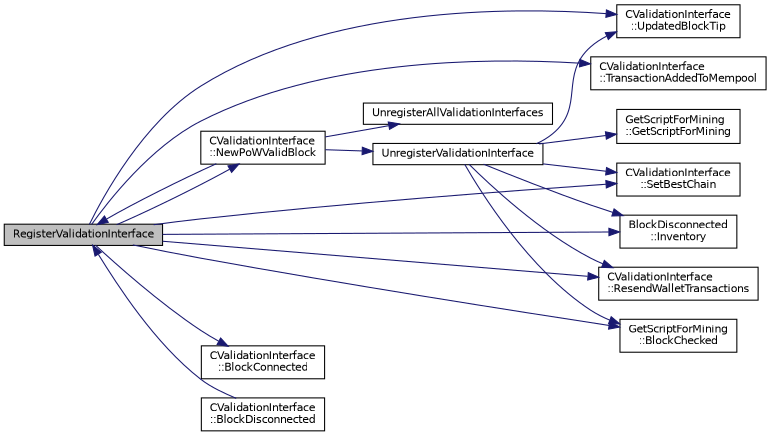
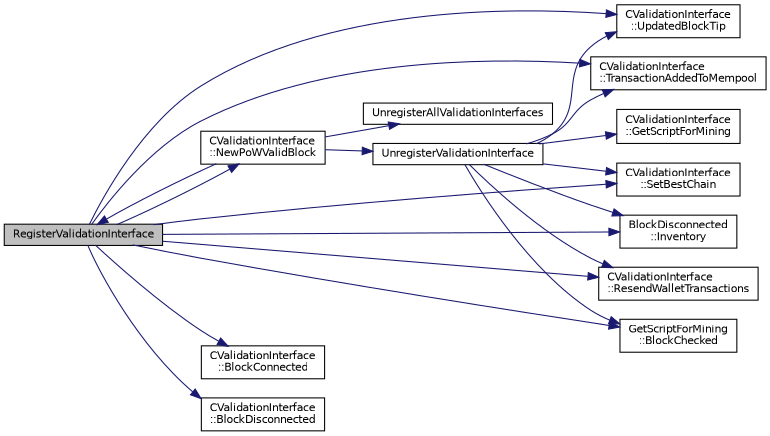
none -> (575, 113)
(678, 126) -> (678, 126)
(157, 337) -> (133, 324)
